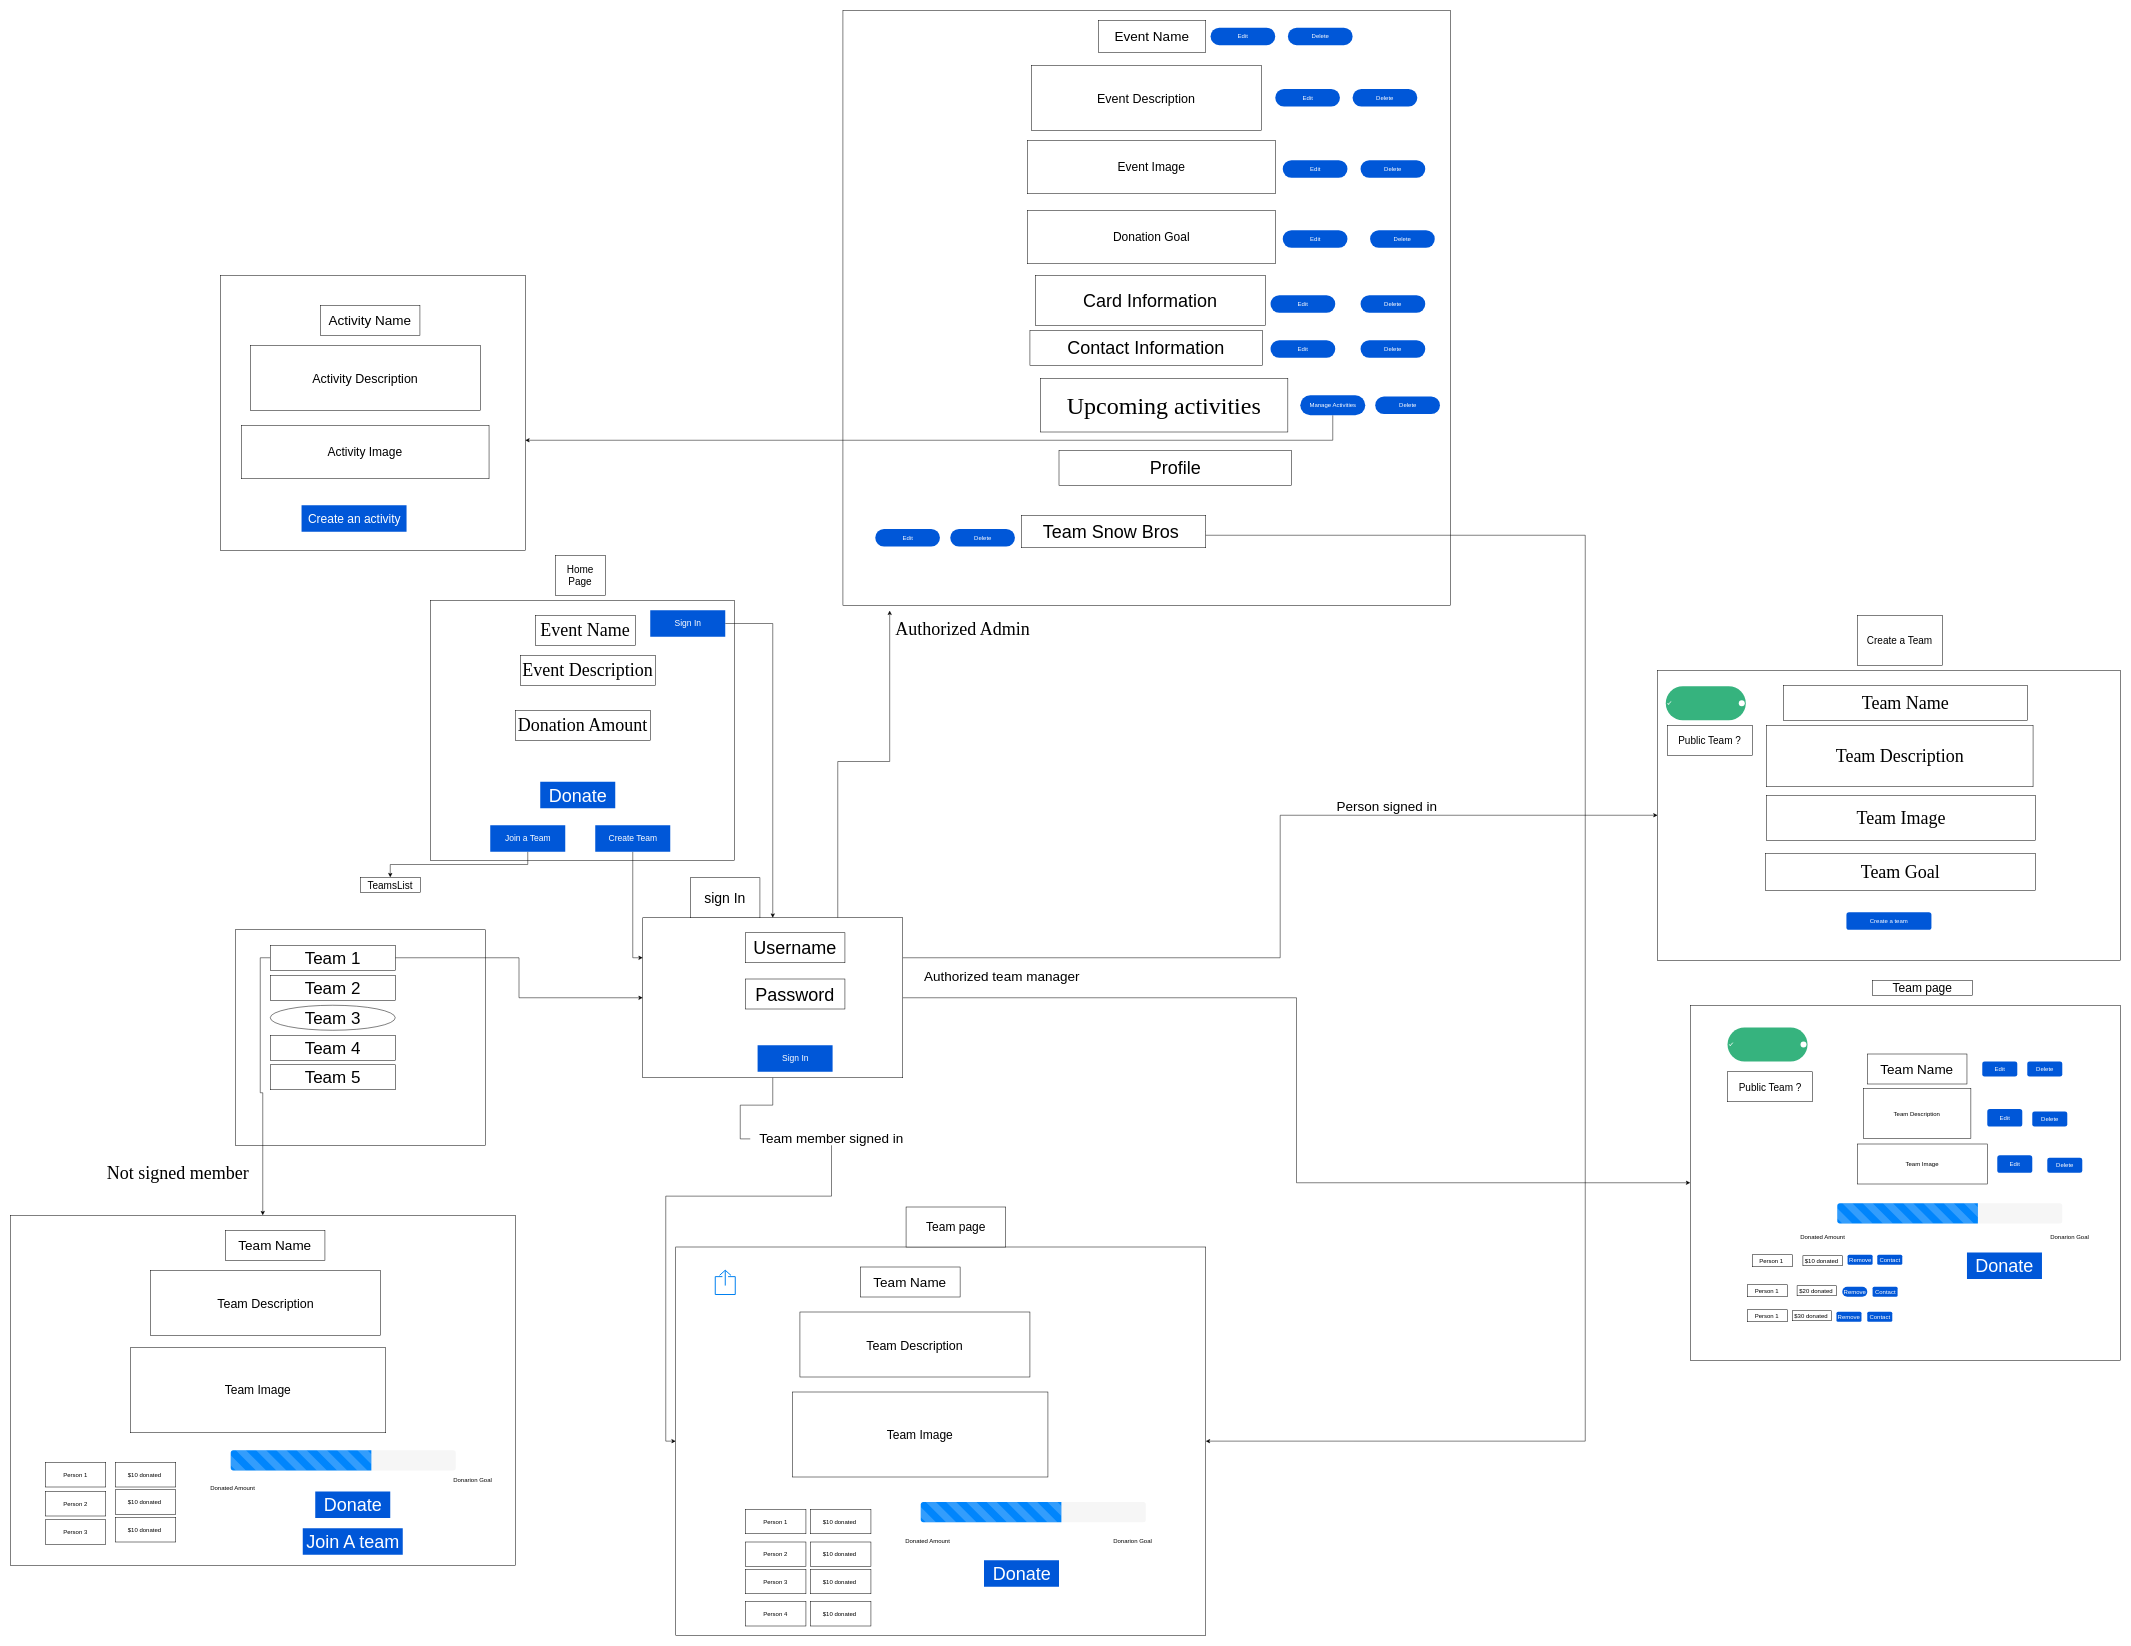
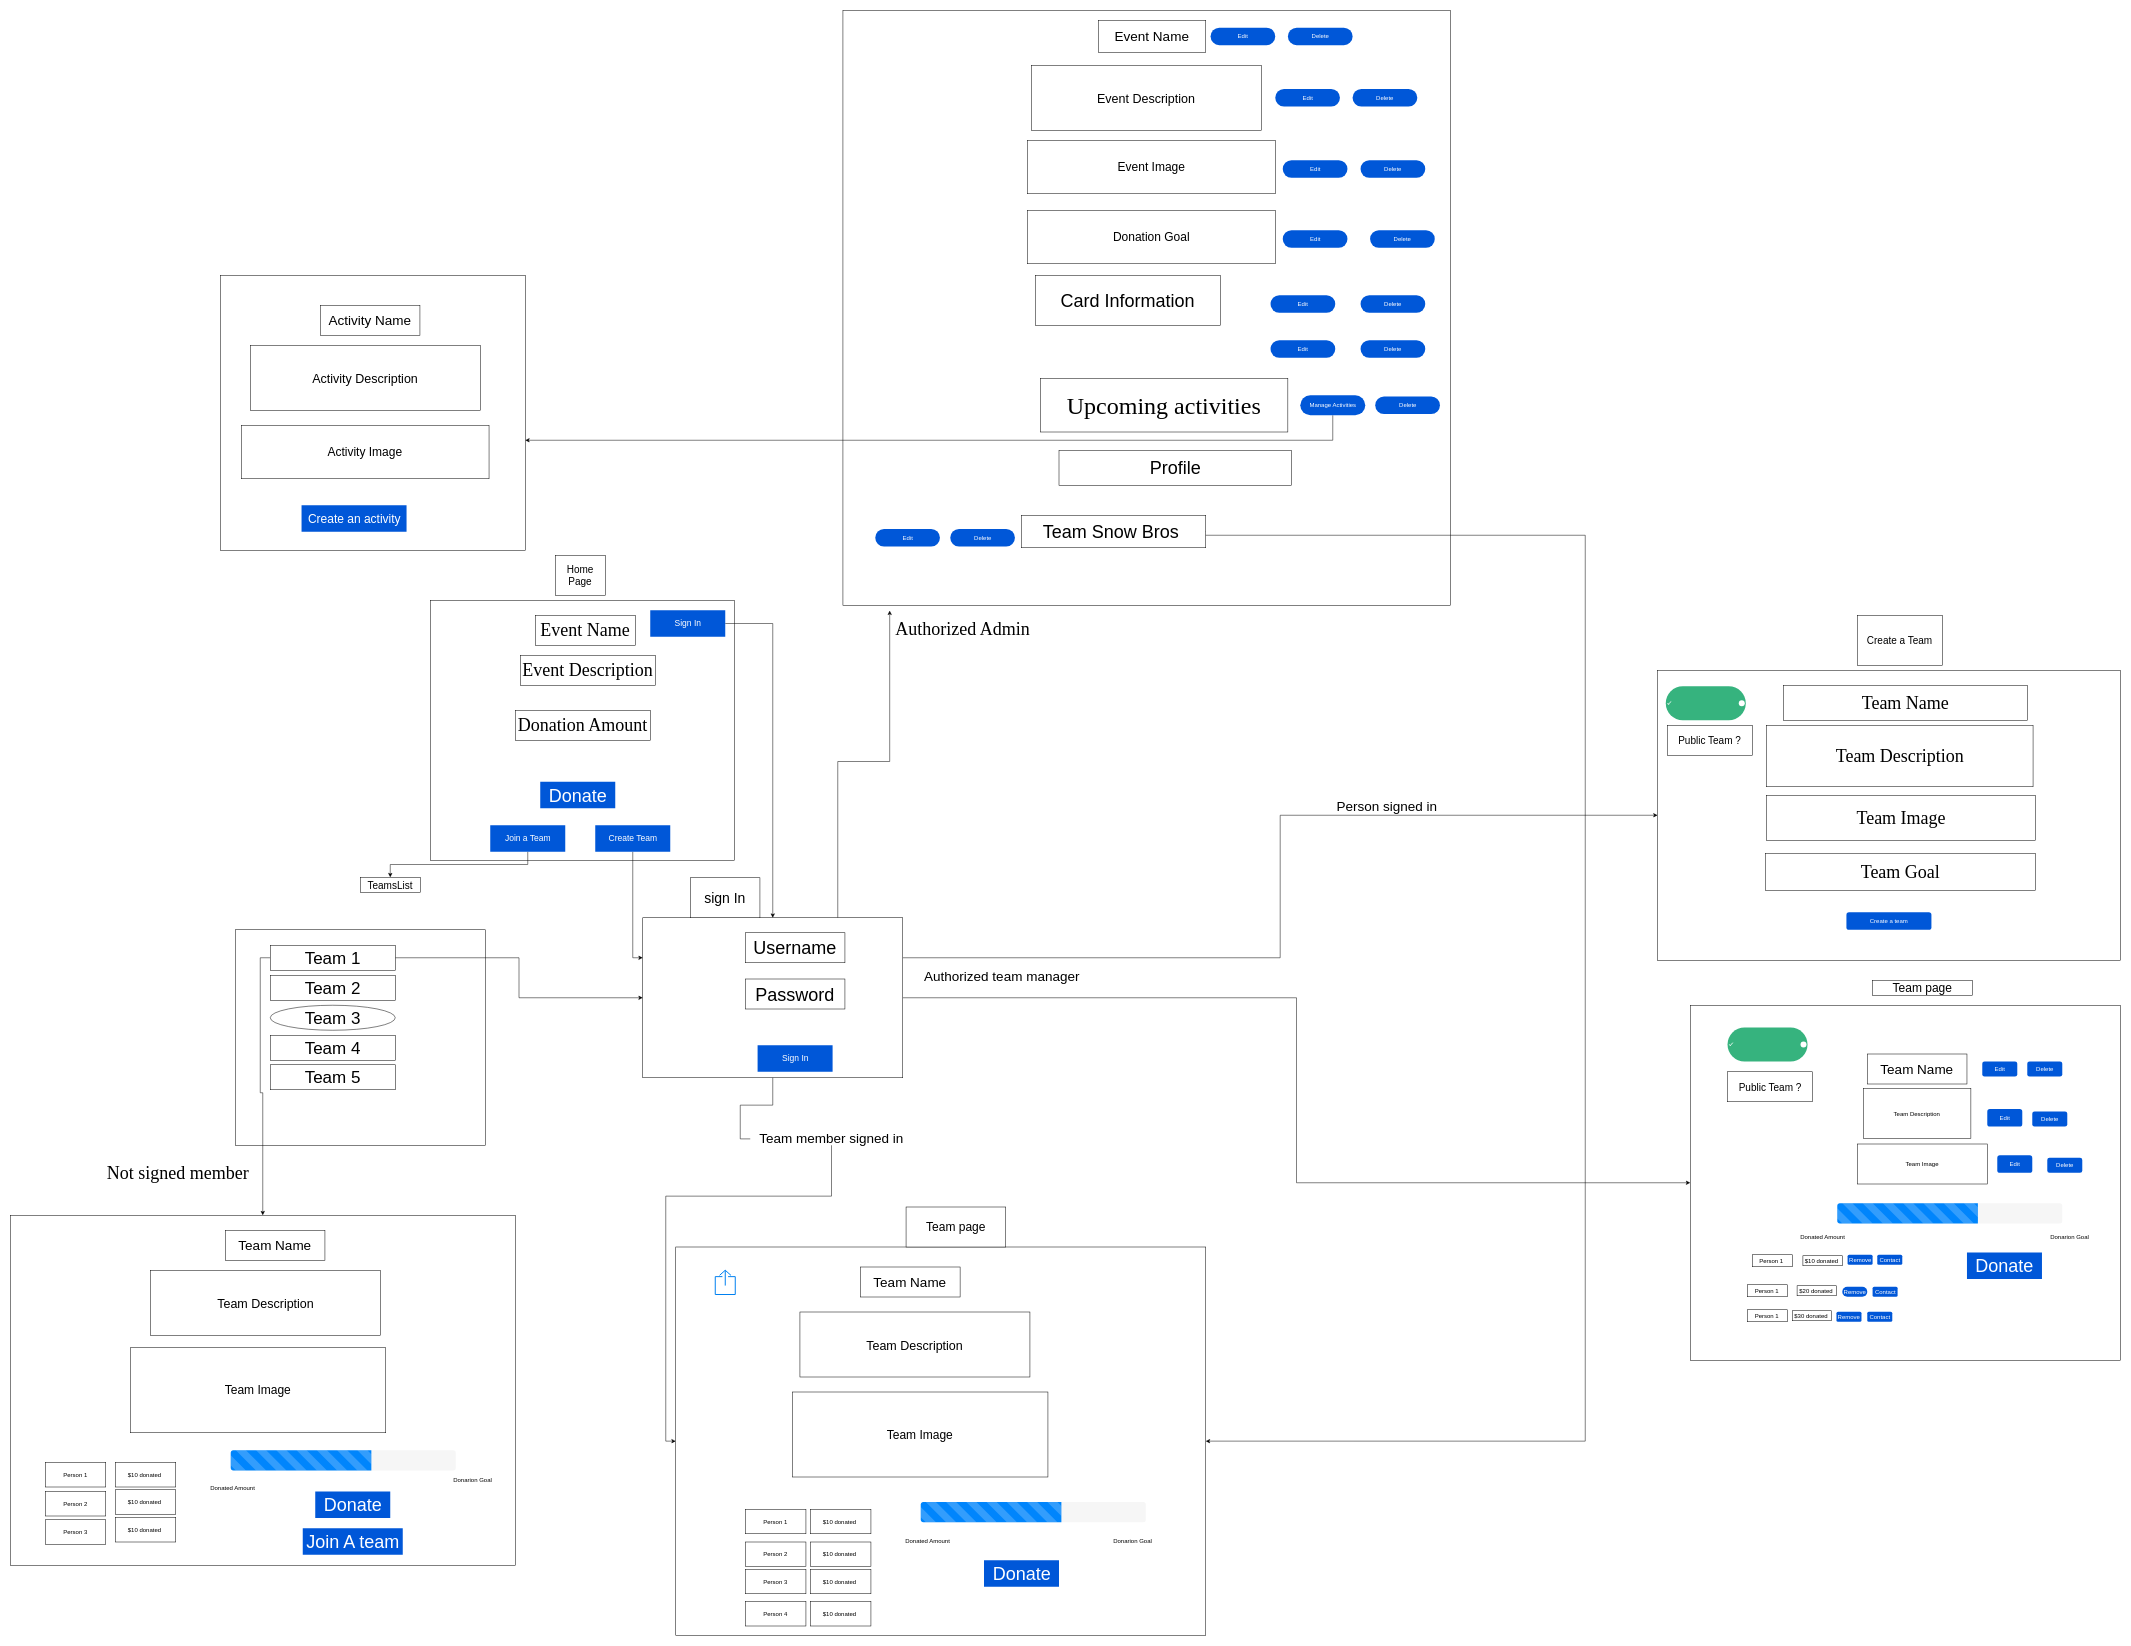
(1150, 300) -> (1128, 300)
(1146, 348) -> none
